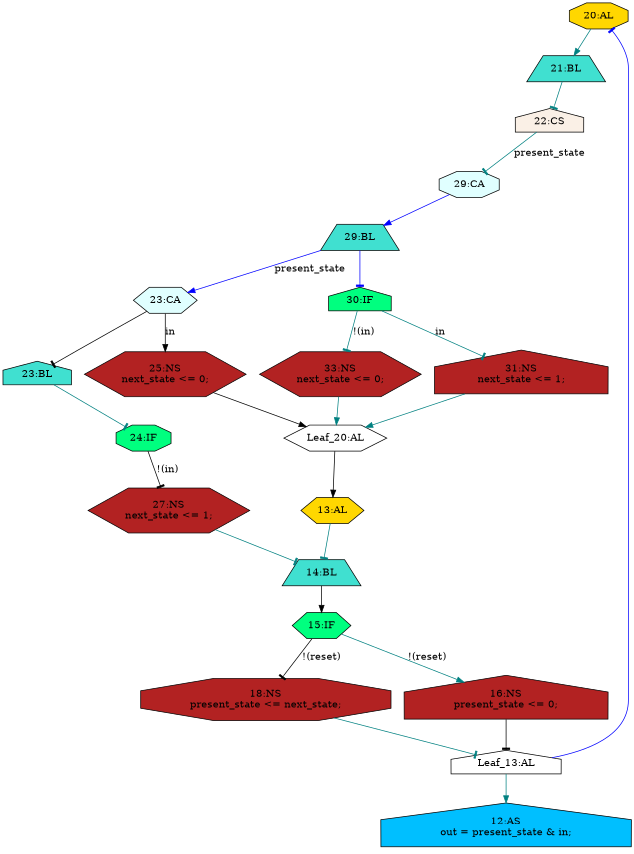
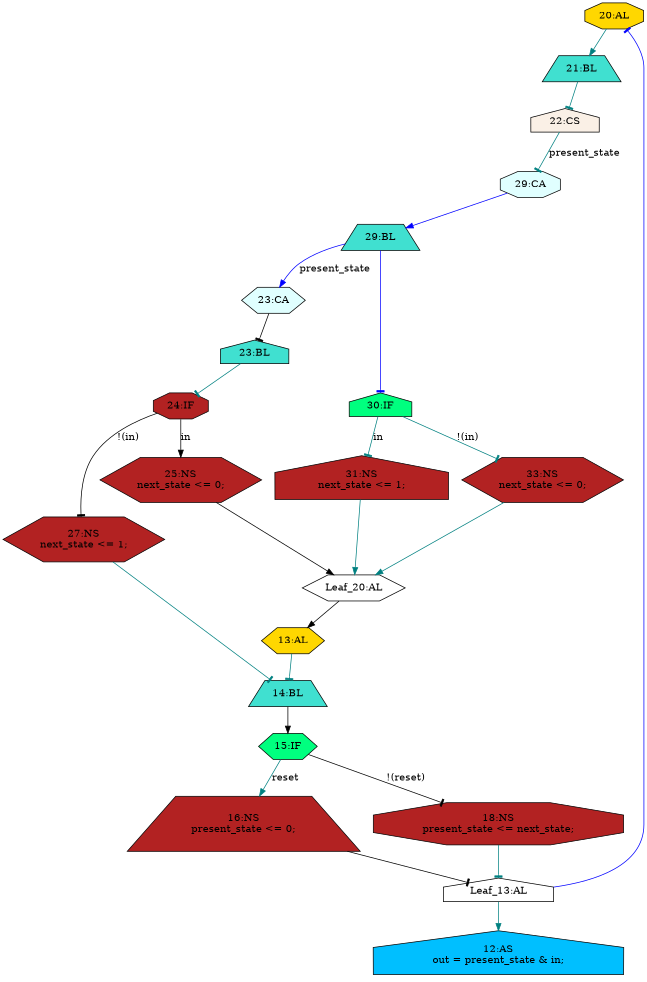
(165, 329) -> (181, 435)
(144, 438) -> (181, 406)
(427, 657) -> (285, 778)
(506, 699) -> (244, 824)
